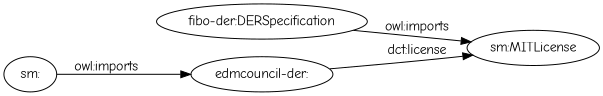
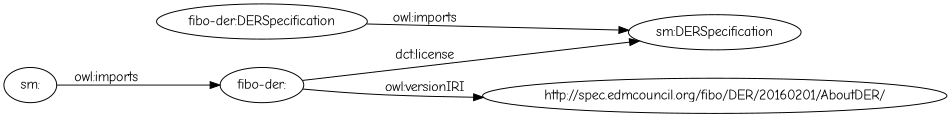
(533, 48) -> (715, 32)
(262, 74) -> (262, 85)
none -> (715, 96)
